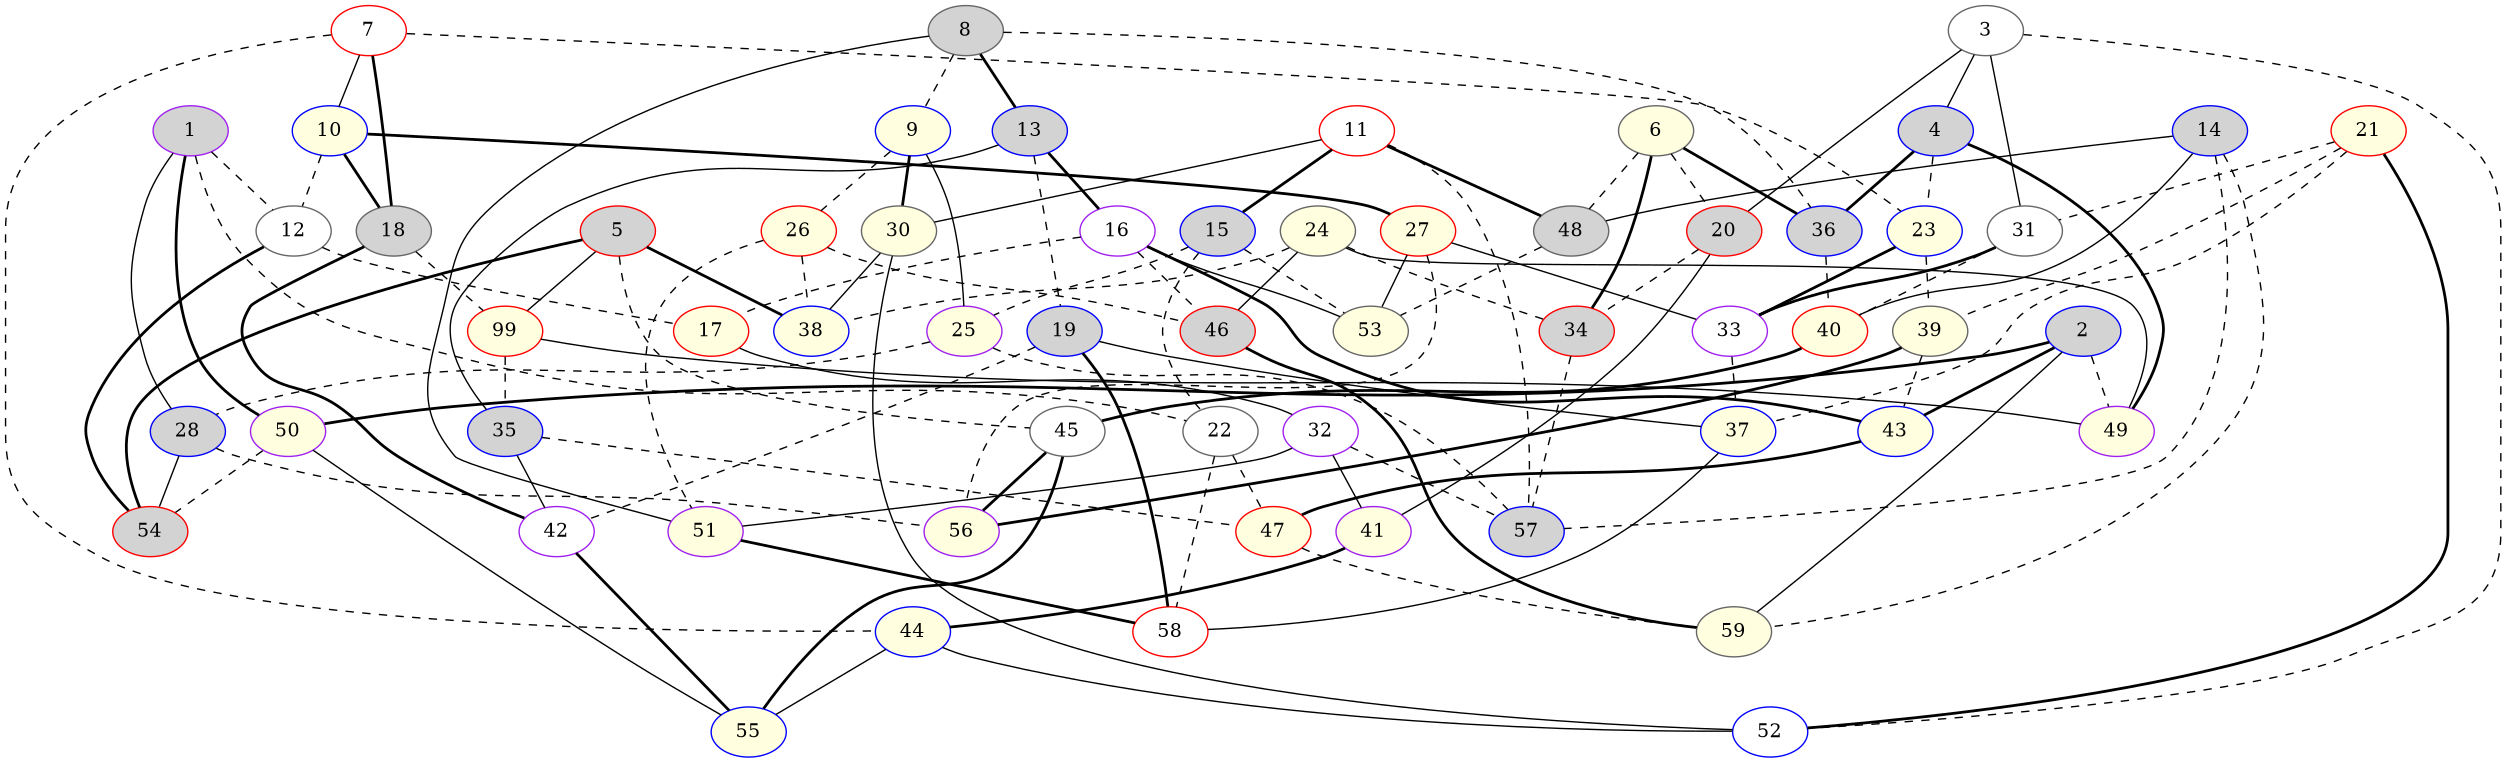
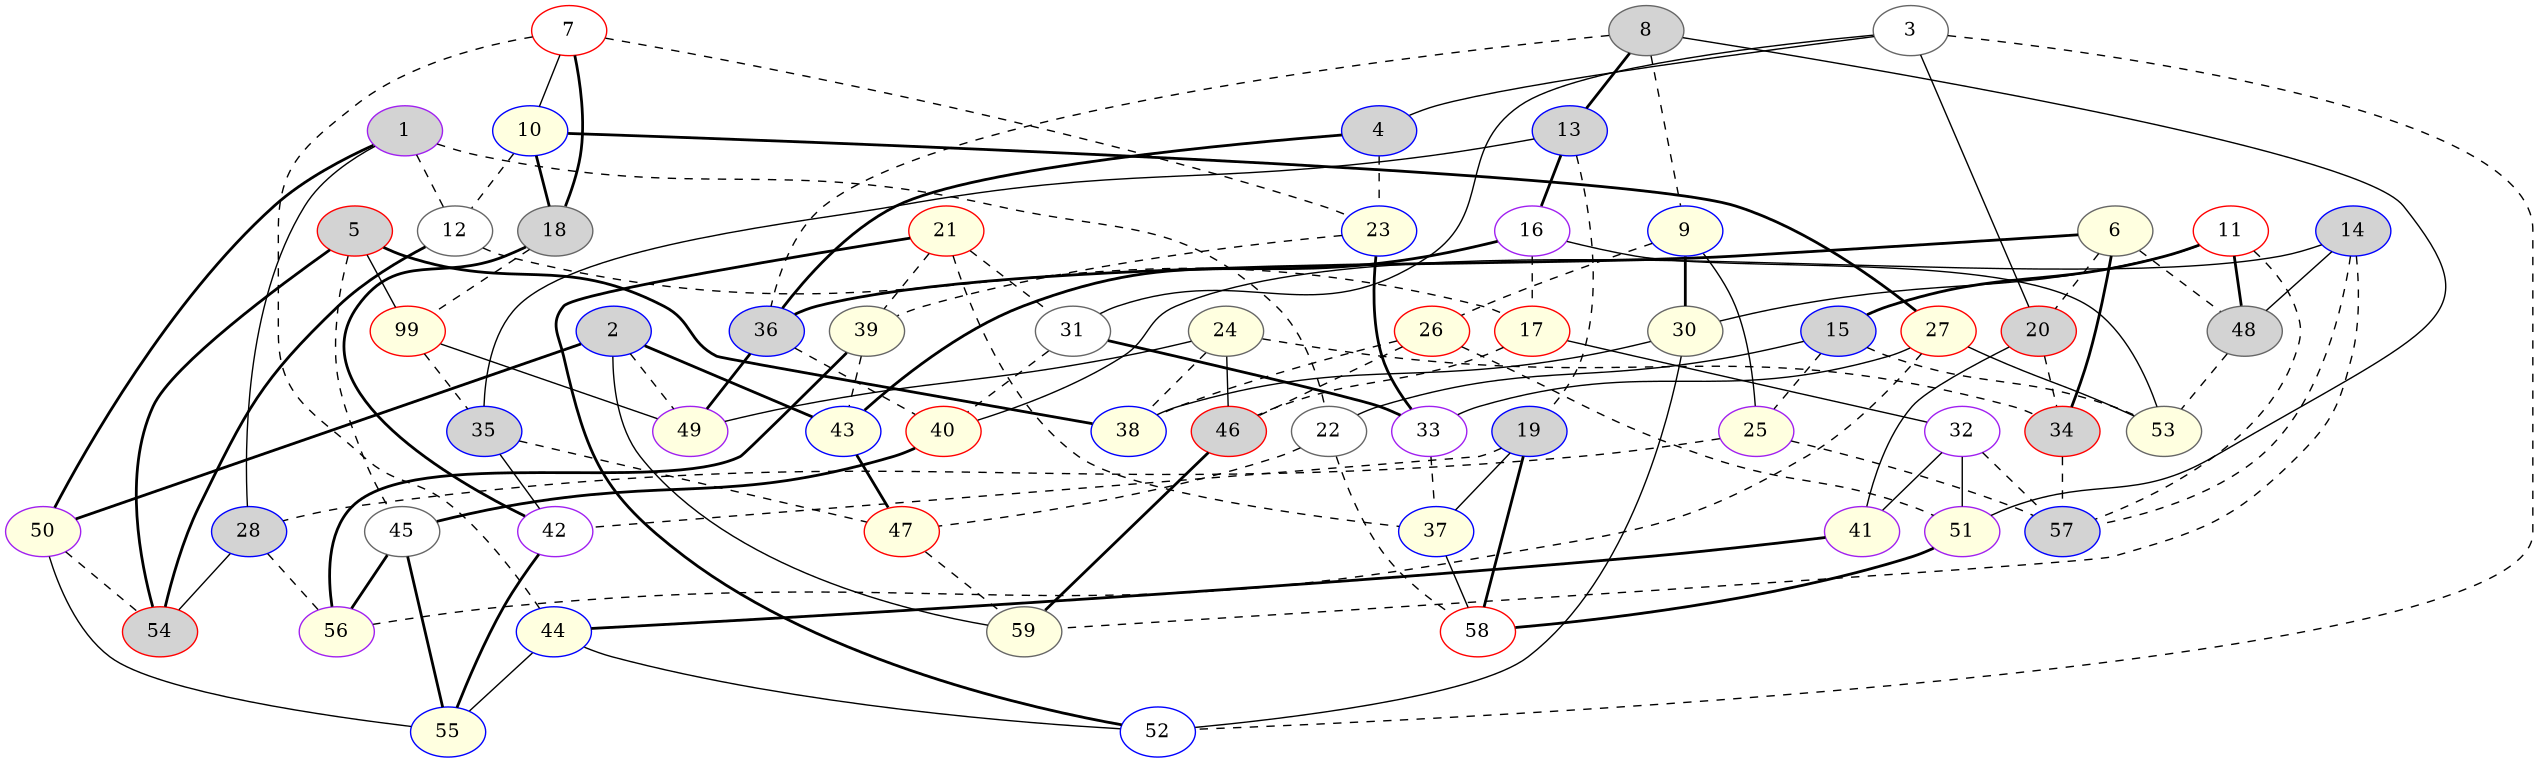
(2120, 244) -> (734, 374)
(1157, 271) -> (1368, 383)
(1163, 332) -> (1546, 376)
